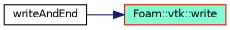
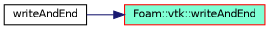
(175, 15) -> (195, 15)
